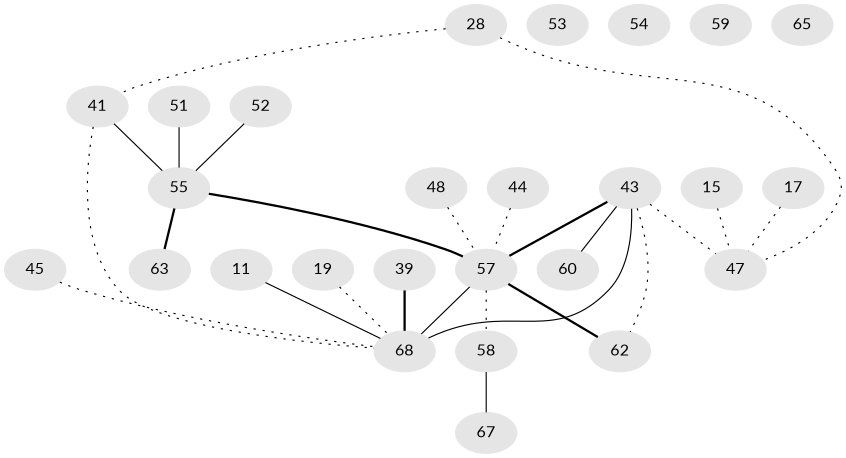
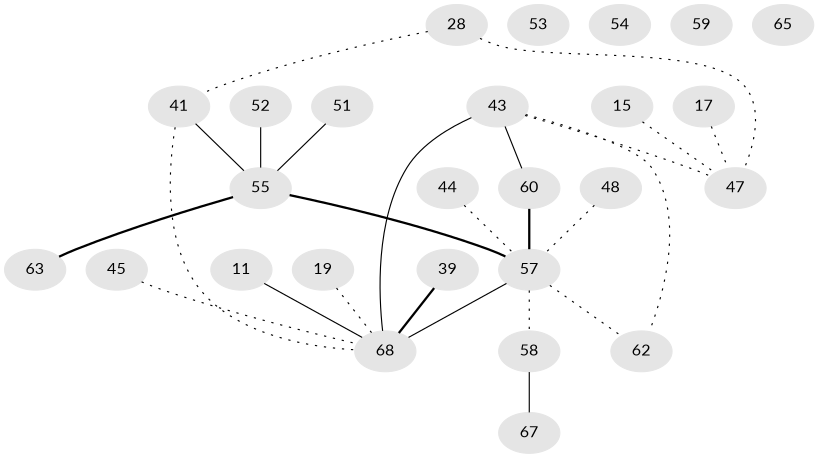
(558, 229) -> (529, 229)
(553, 311) -> (585, 311)
